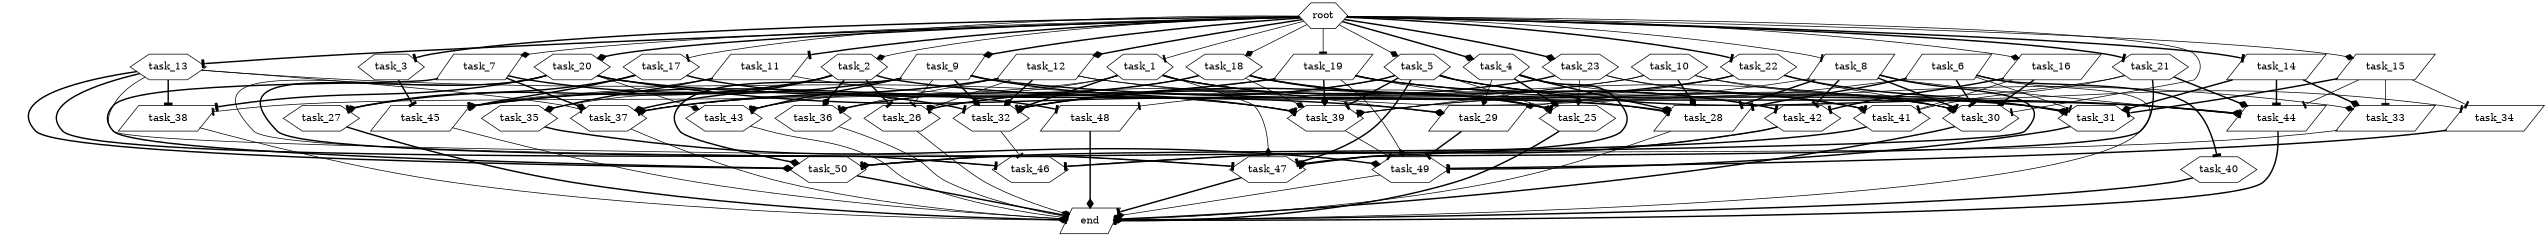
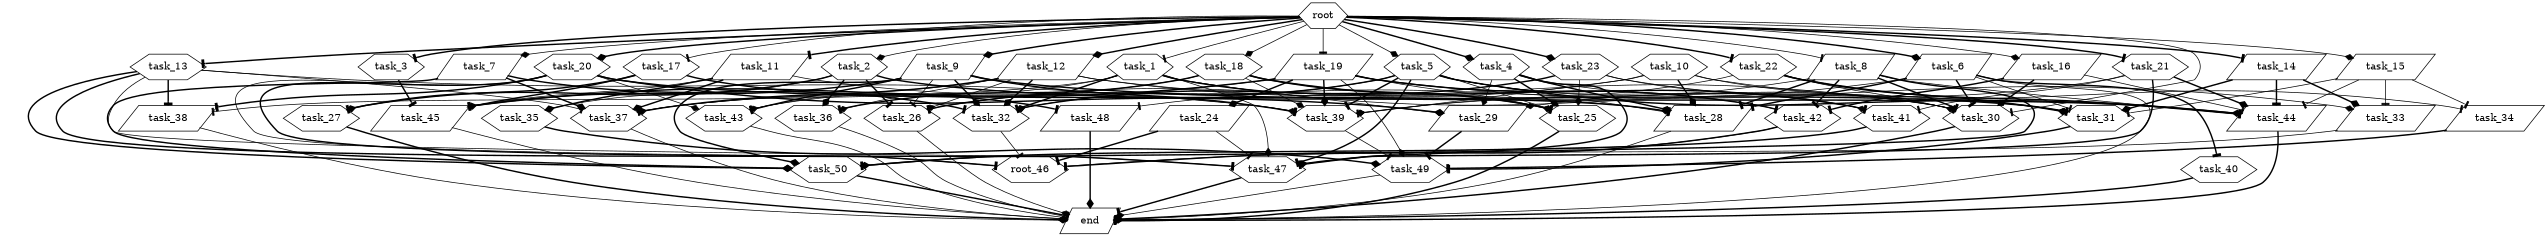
none -> (1701, 32)
(738, 93) -> (682, 93)
(1377, 93) -> (2010, 99)
(1967, 94) -> (2186, 97)
(2214, 100) -> (2286, 88)
none -> (1199, 118)
(1030, 170) -> (1030, 170)
(628, 202) -> (628, 202)
